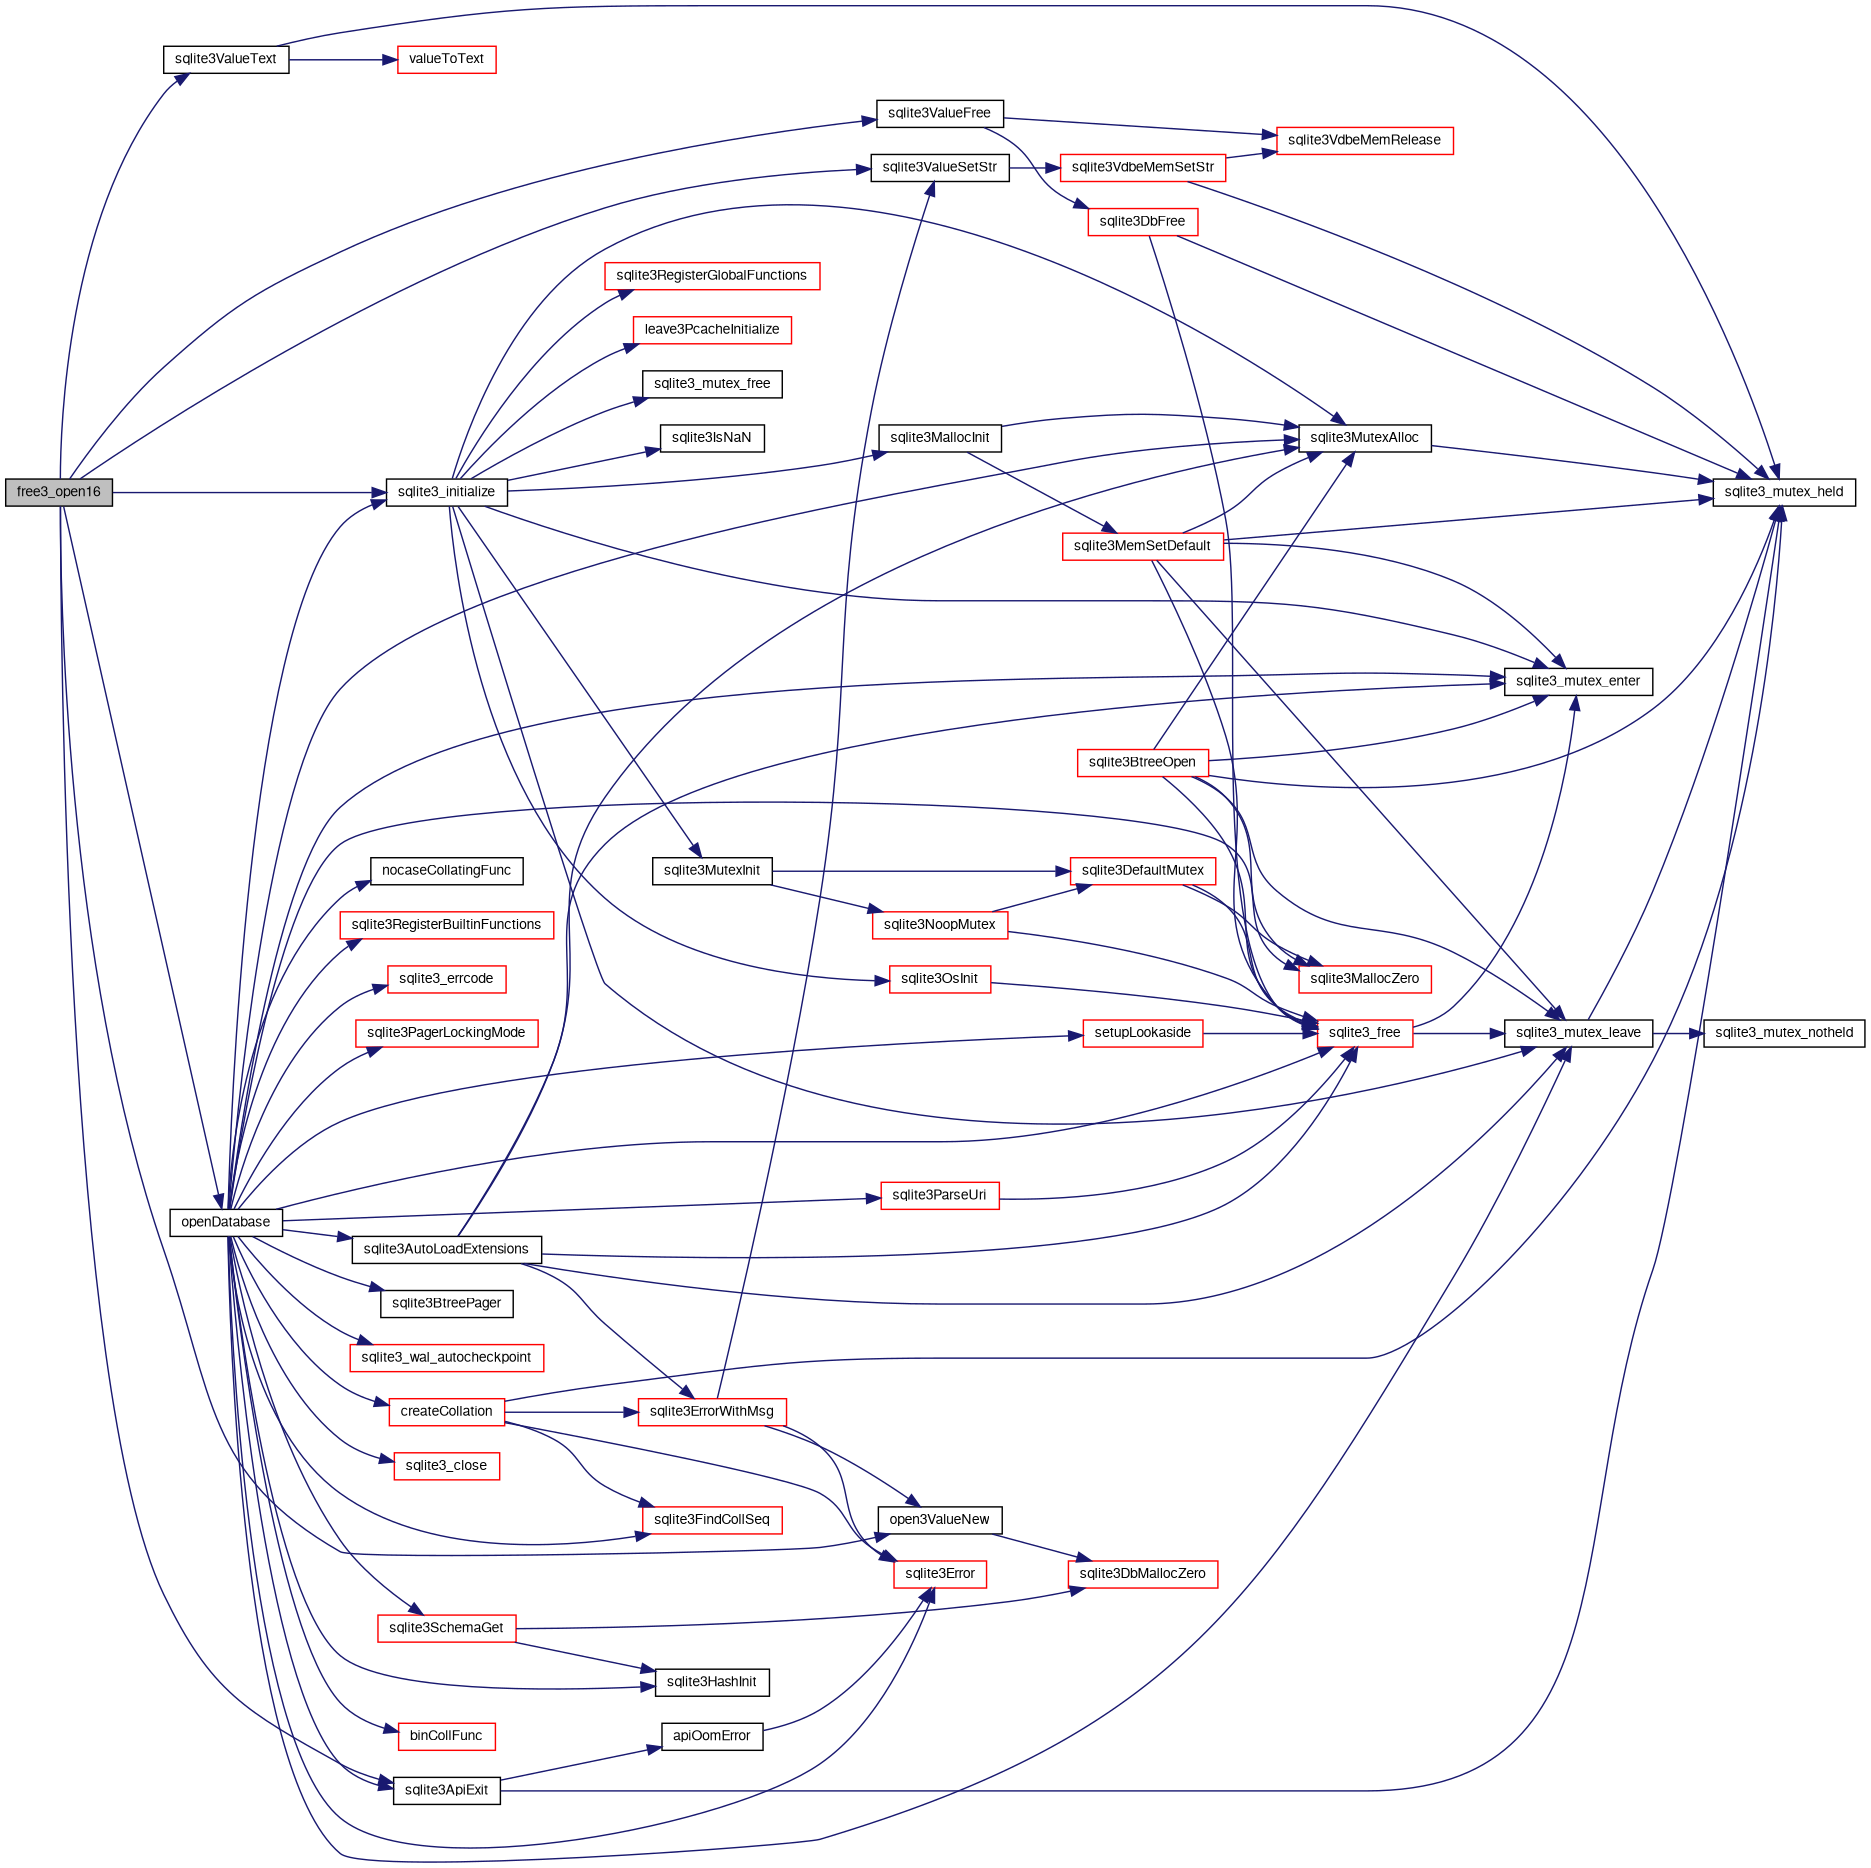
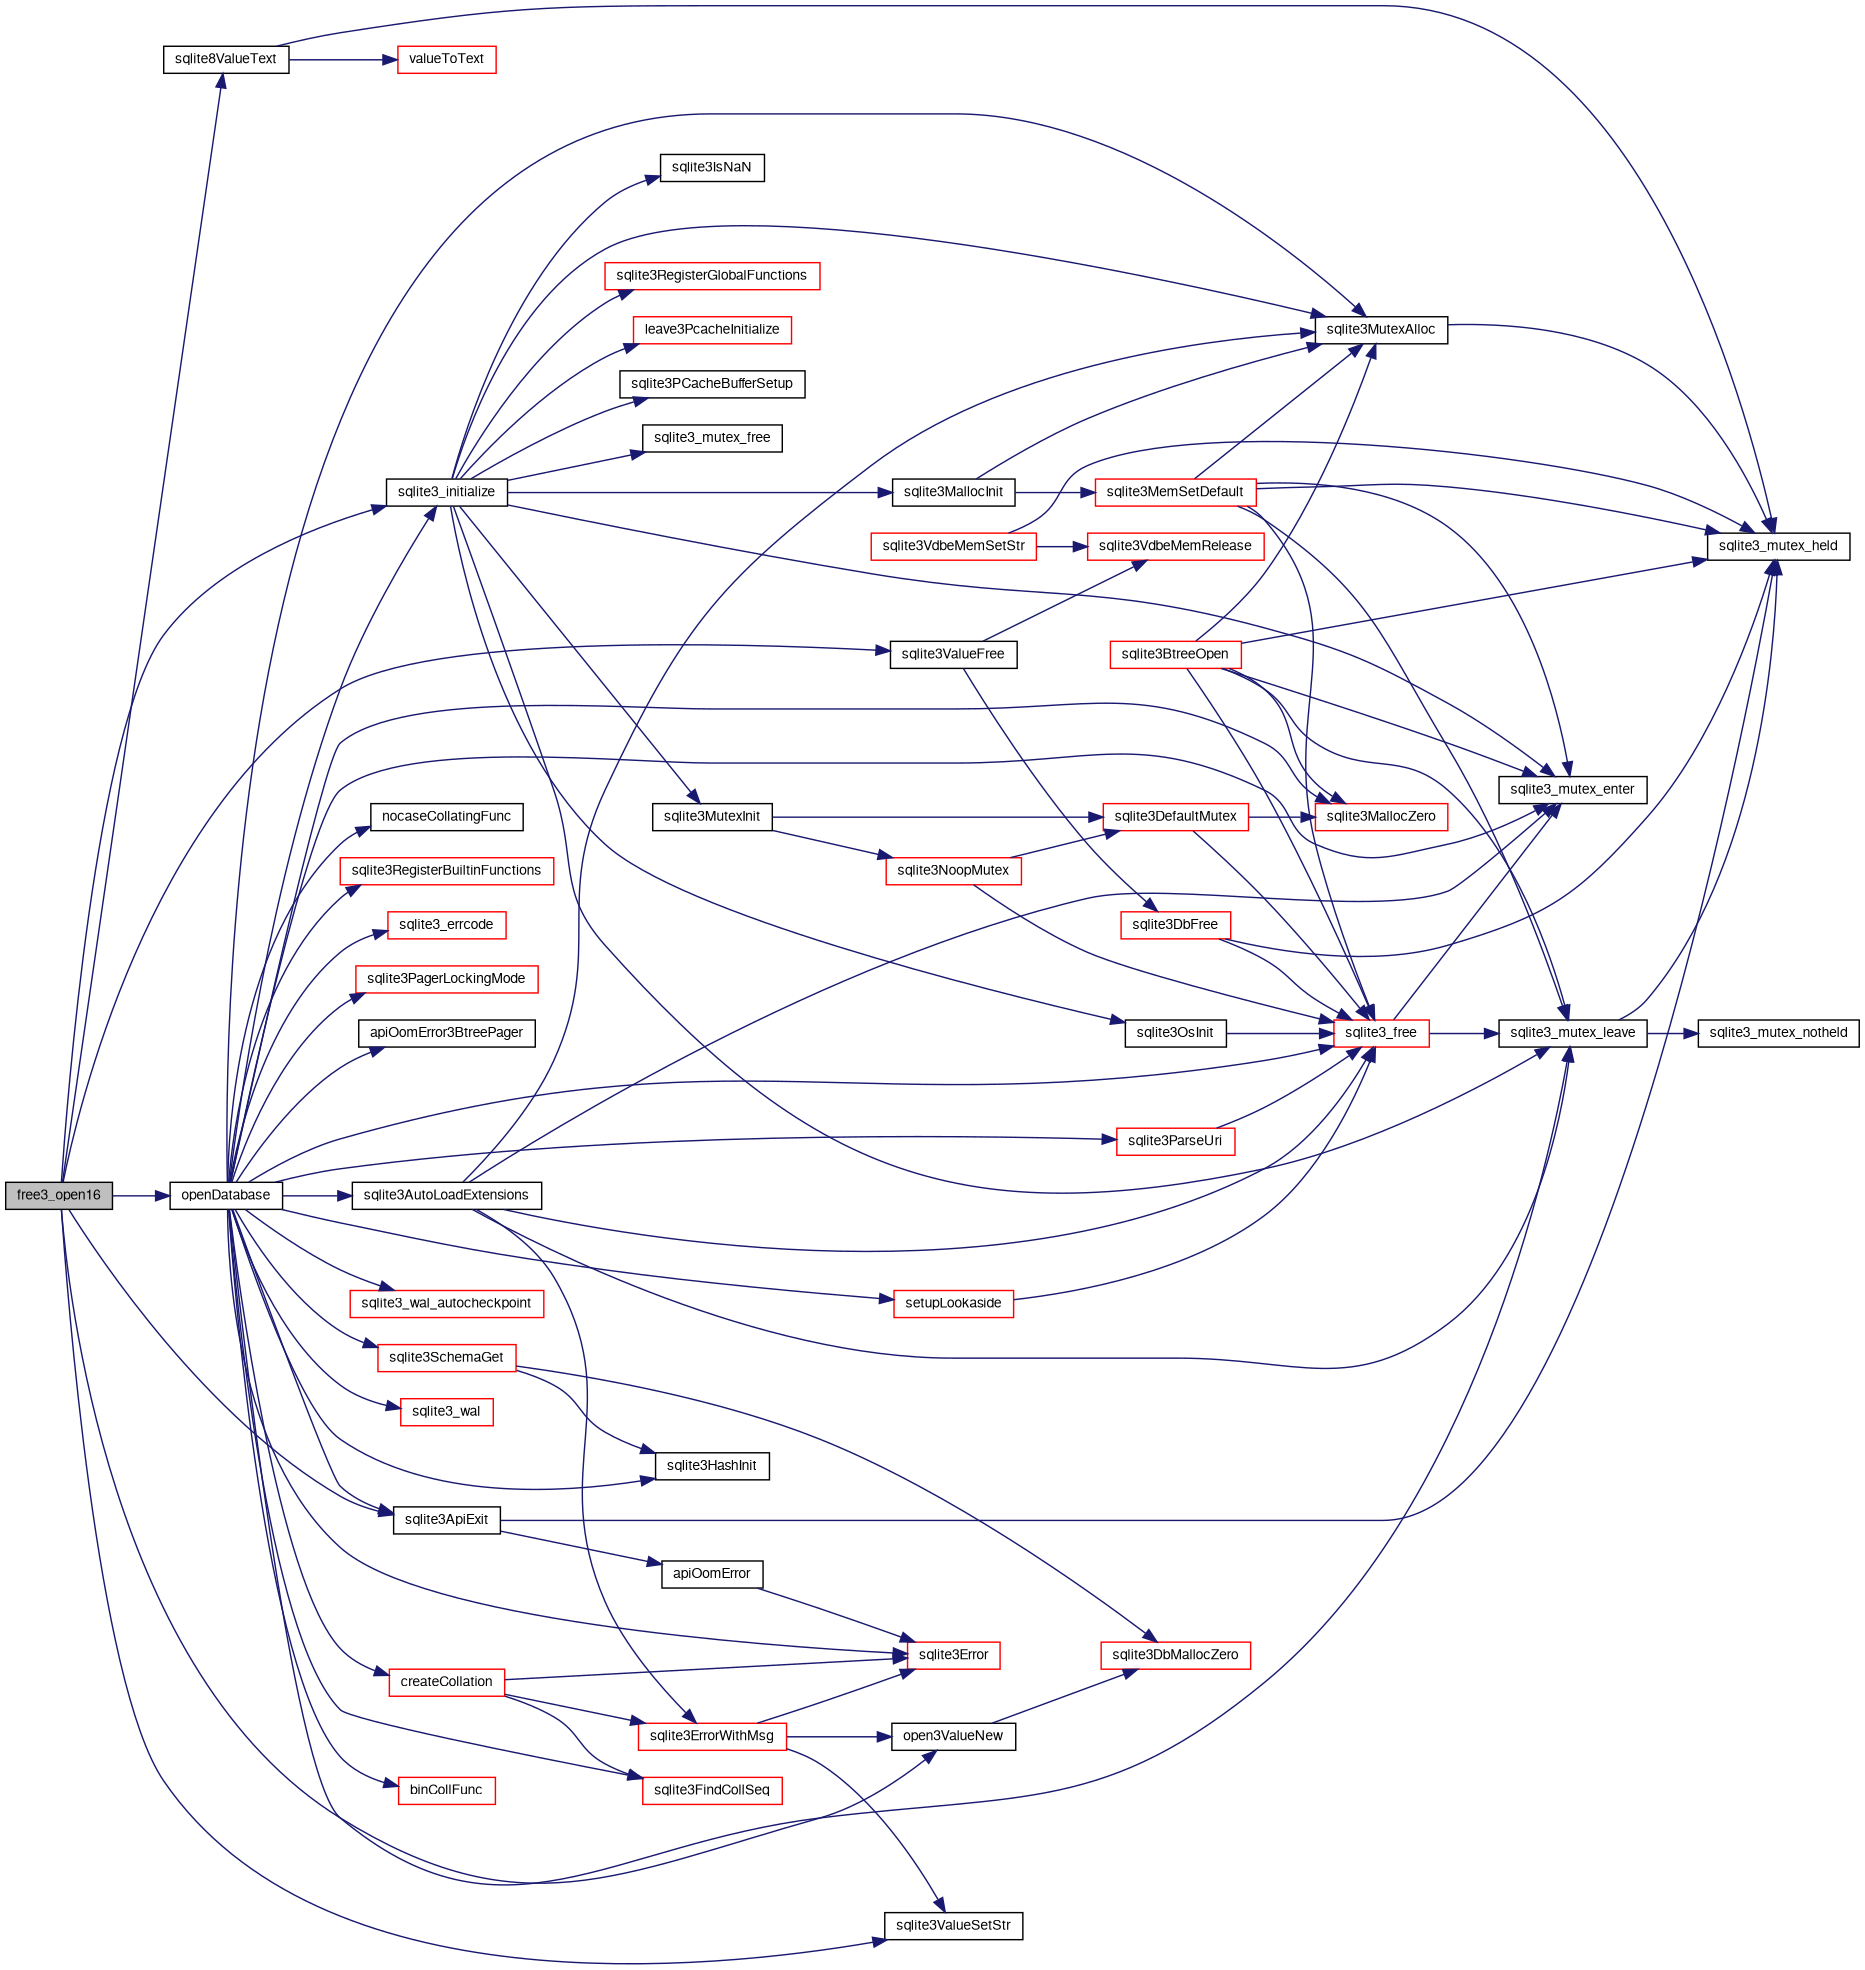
(226, 60) -> (226, 60)
(1024, 168) -> none
none -> (713, 384)
(940, 979) -> (1176, 1034)
(447, 1304) -> (447, 1034)
(1378, 1355) -> none
(447, 1466) -> (447, 1412)
